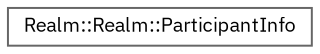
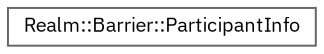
(160, 27) -> (162, 27)
